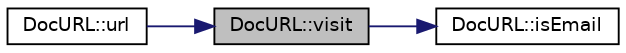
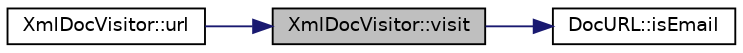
(77, 26) -> (106, 26)
(291, 26) -> (379, 26)
